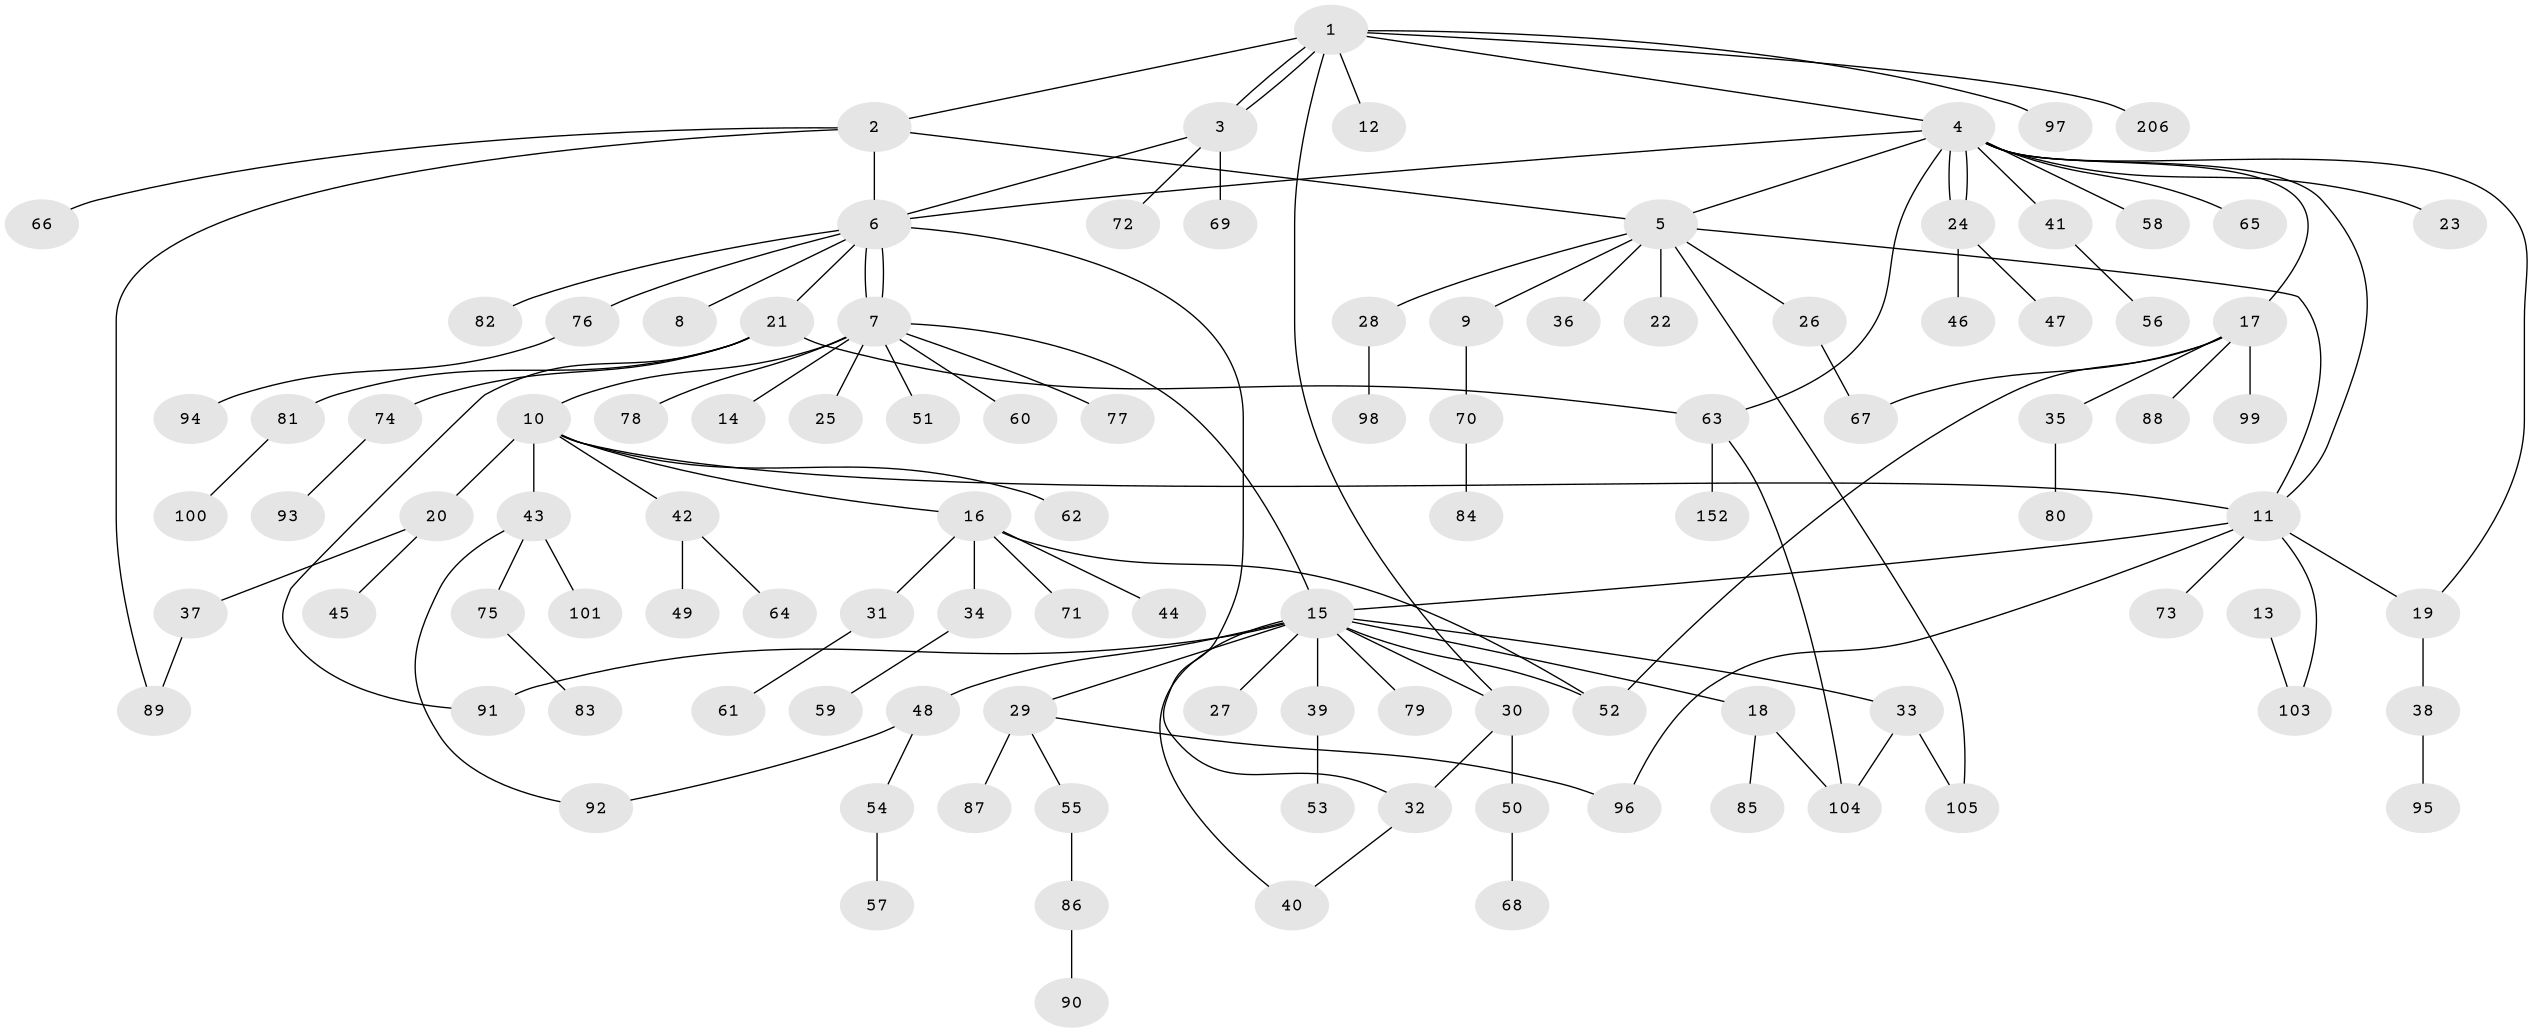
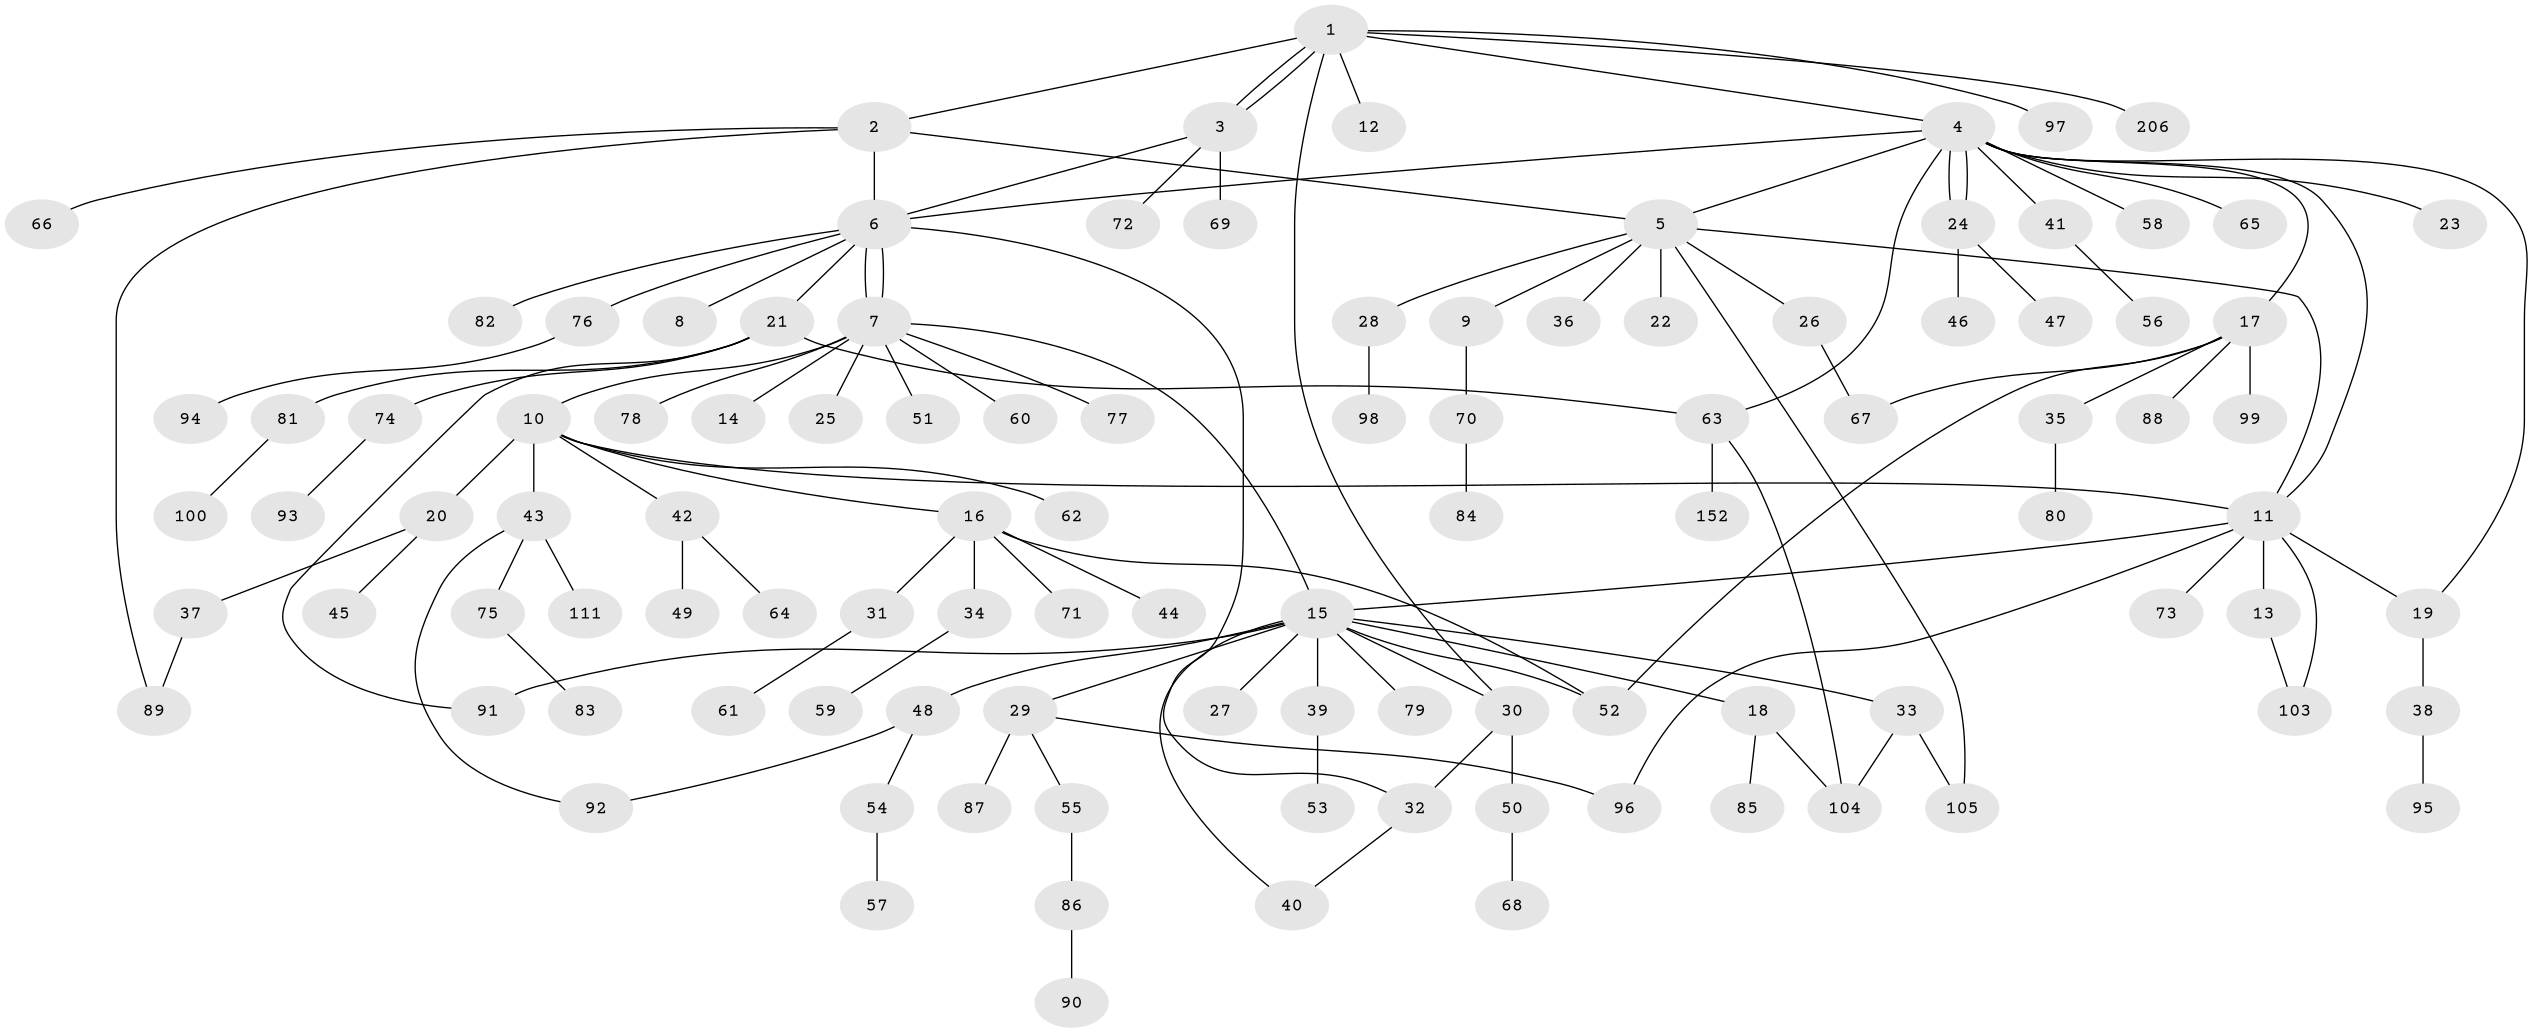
none -> (2264, 565)
(585, 614) -> (585, 614)
